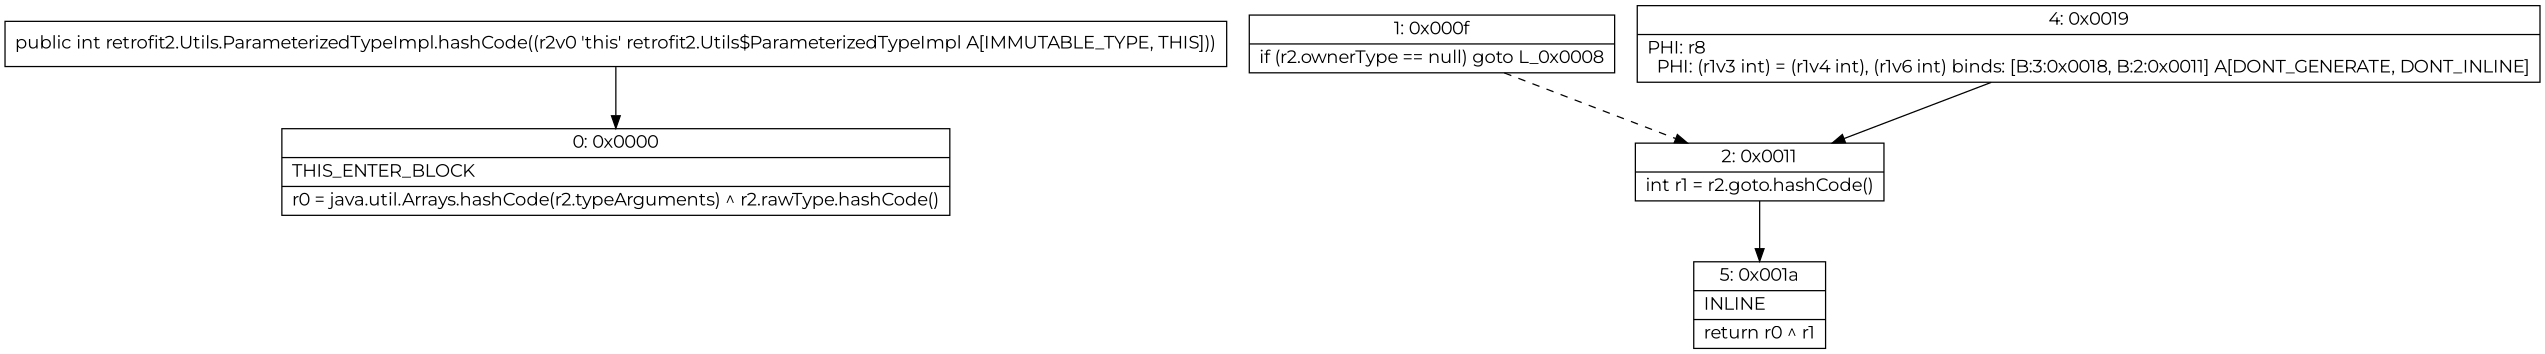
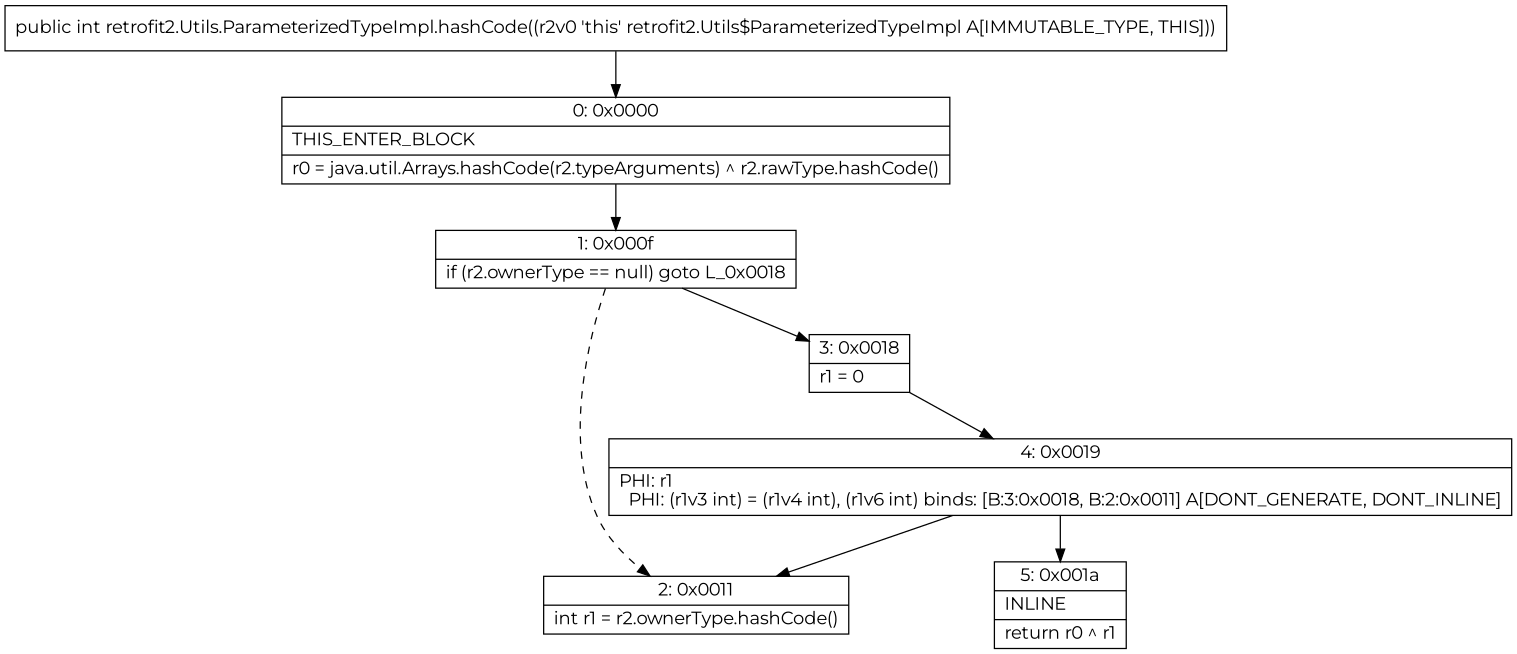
(1679, 48) -> (648, 482)
(1432, 58) -> (616, 273)
(1760, 186) -> (696, 619)
none -> (616, 201)
(1760, 225) -> (1060, 532)
none -> (859, 363)
